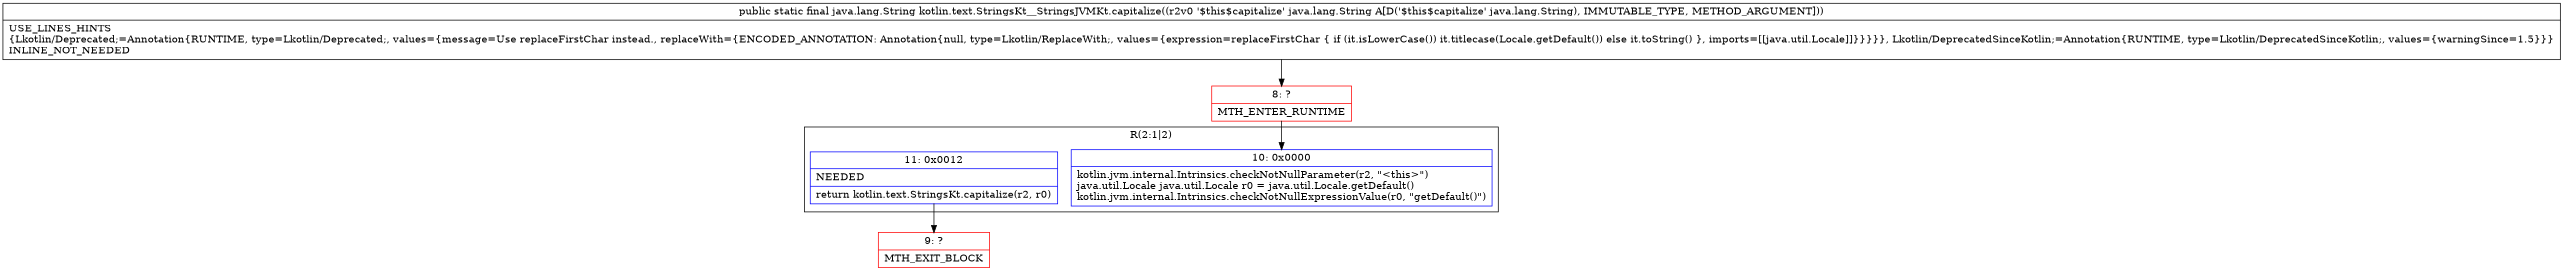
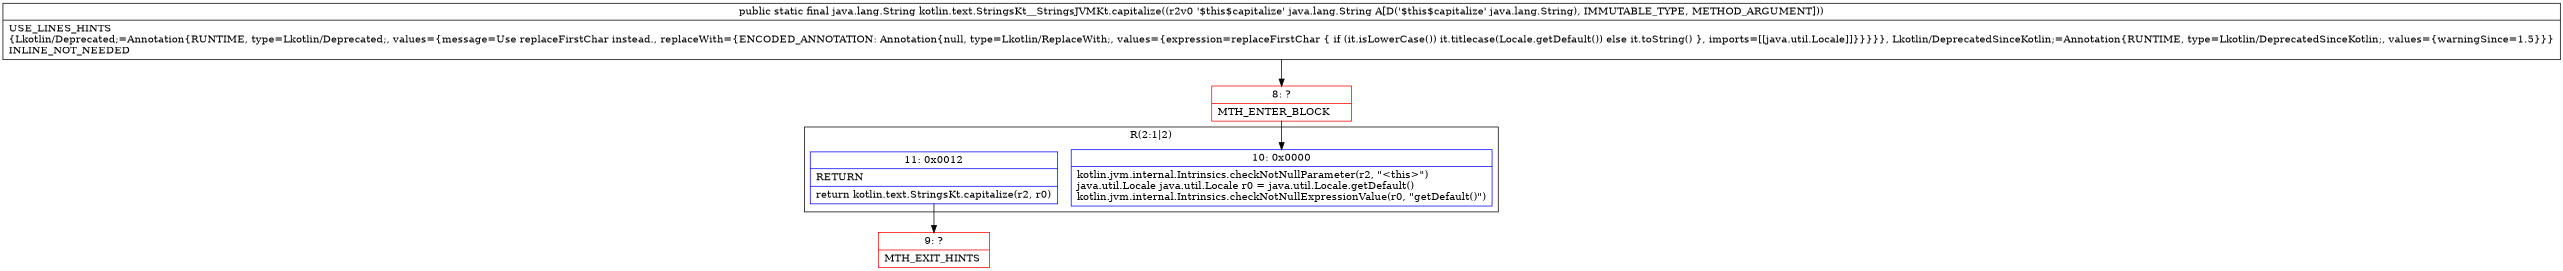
(1282, 112) -> (1274, 112)
(841, 177) -> (840, 177)
(934, 258) -> (932, 258)
